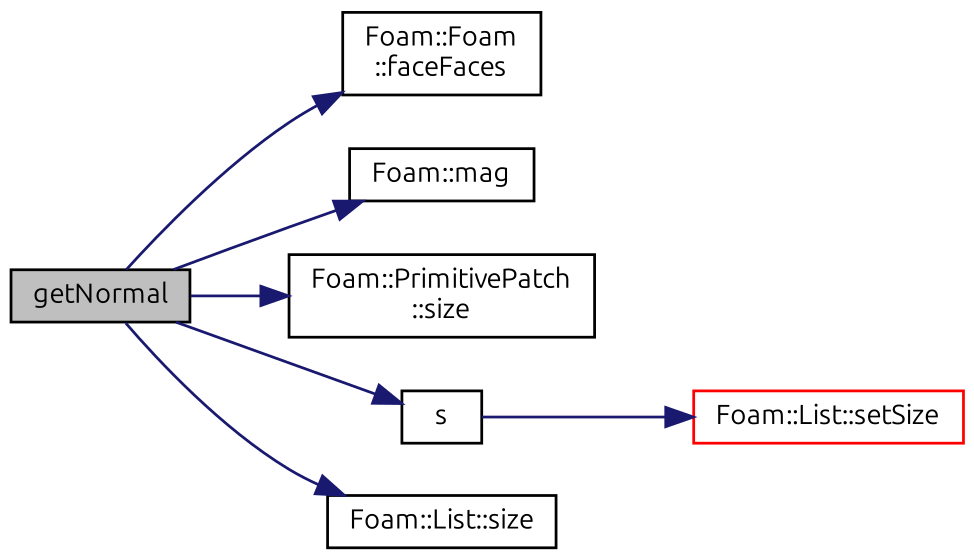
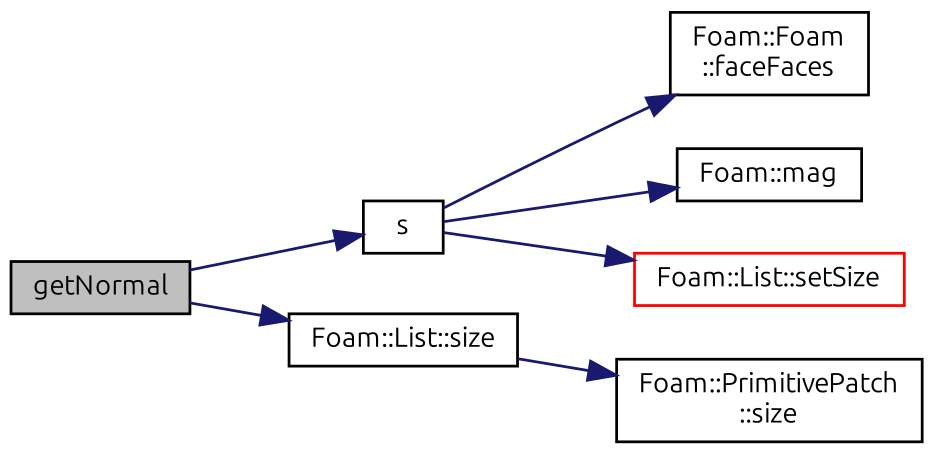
(216, 180) -> (546, 157)
(255, 239) -> (546, 207)
(226, 296) -> (553, 365)
